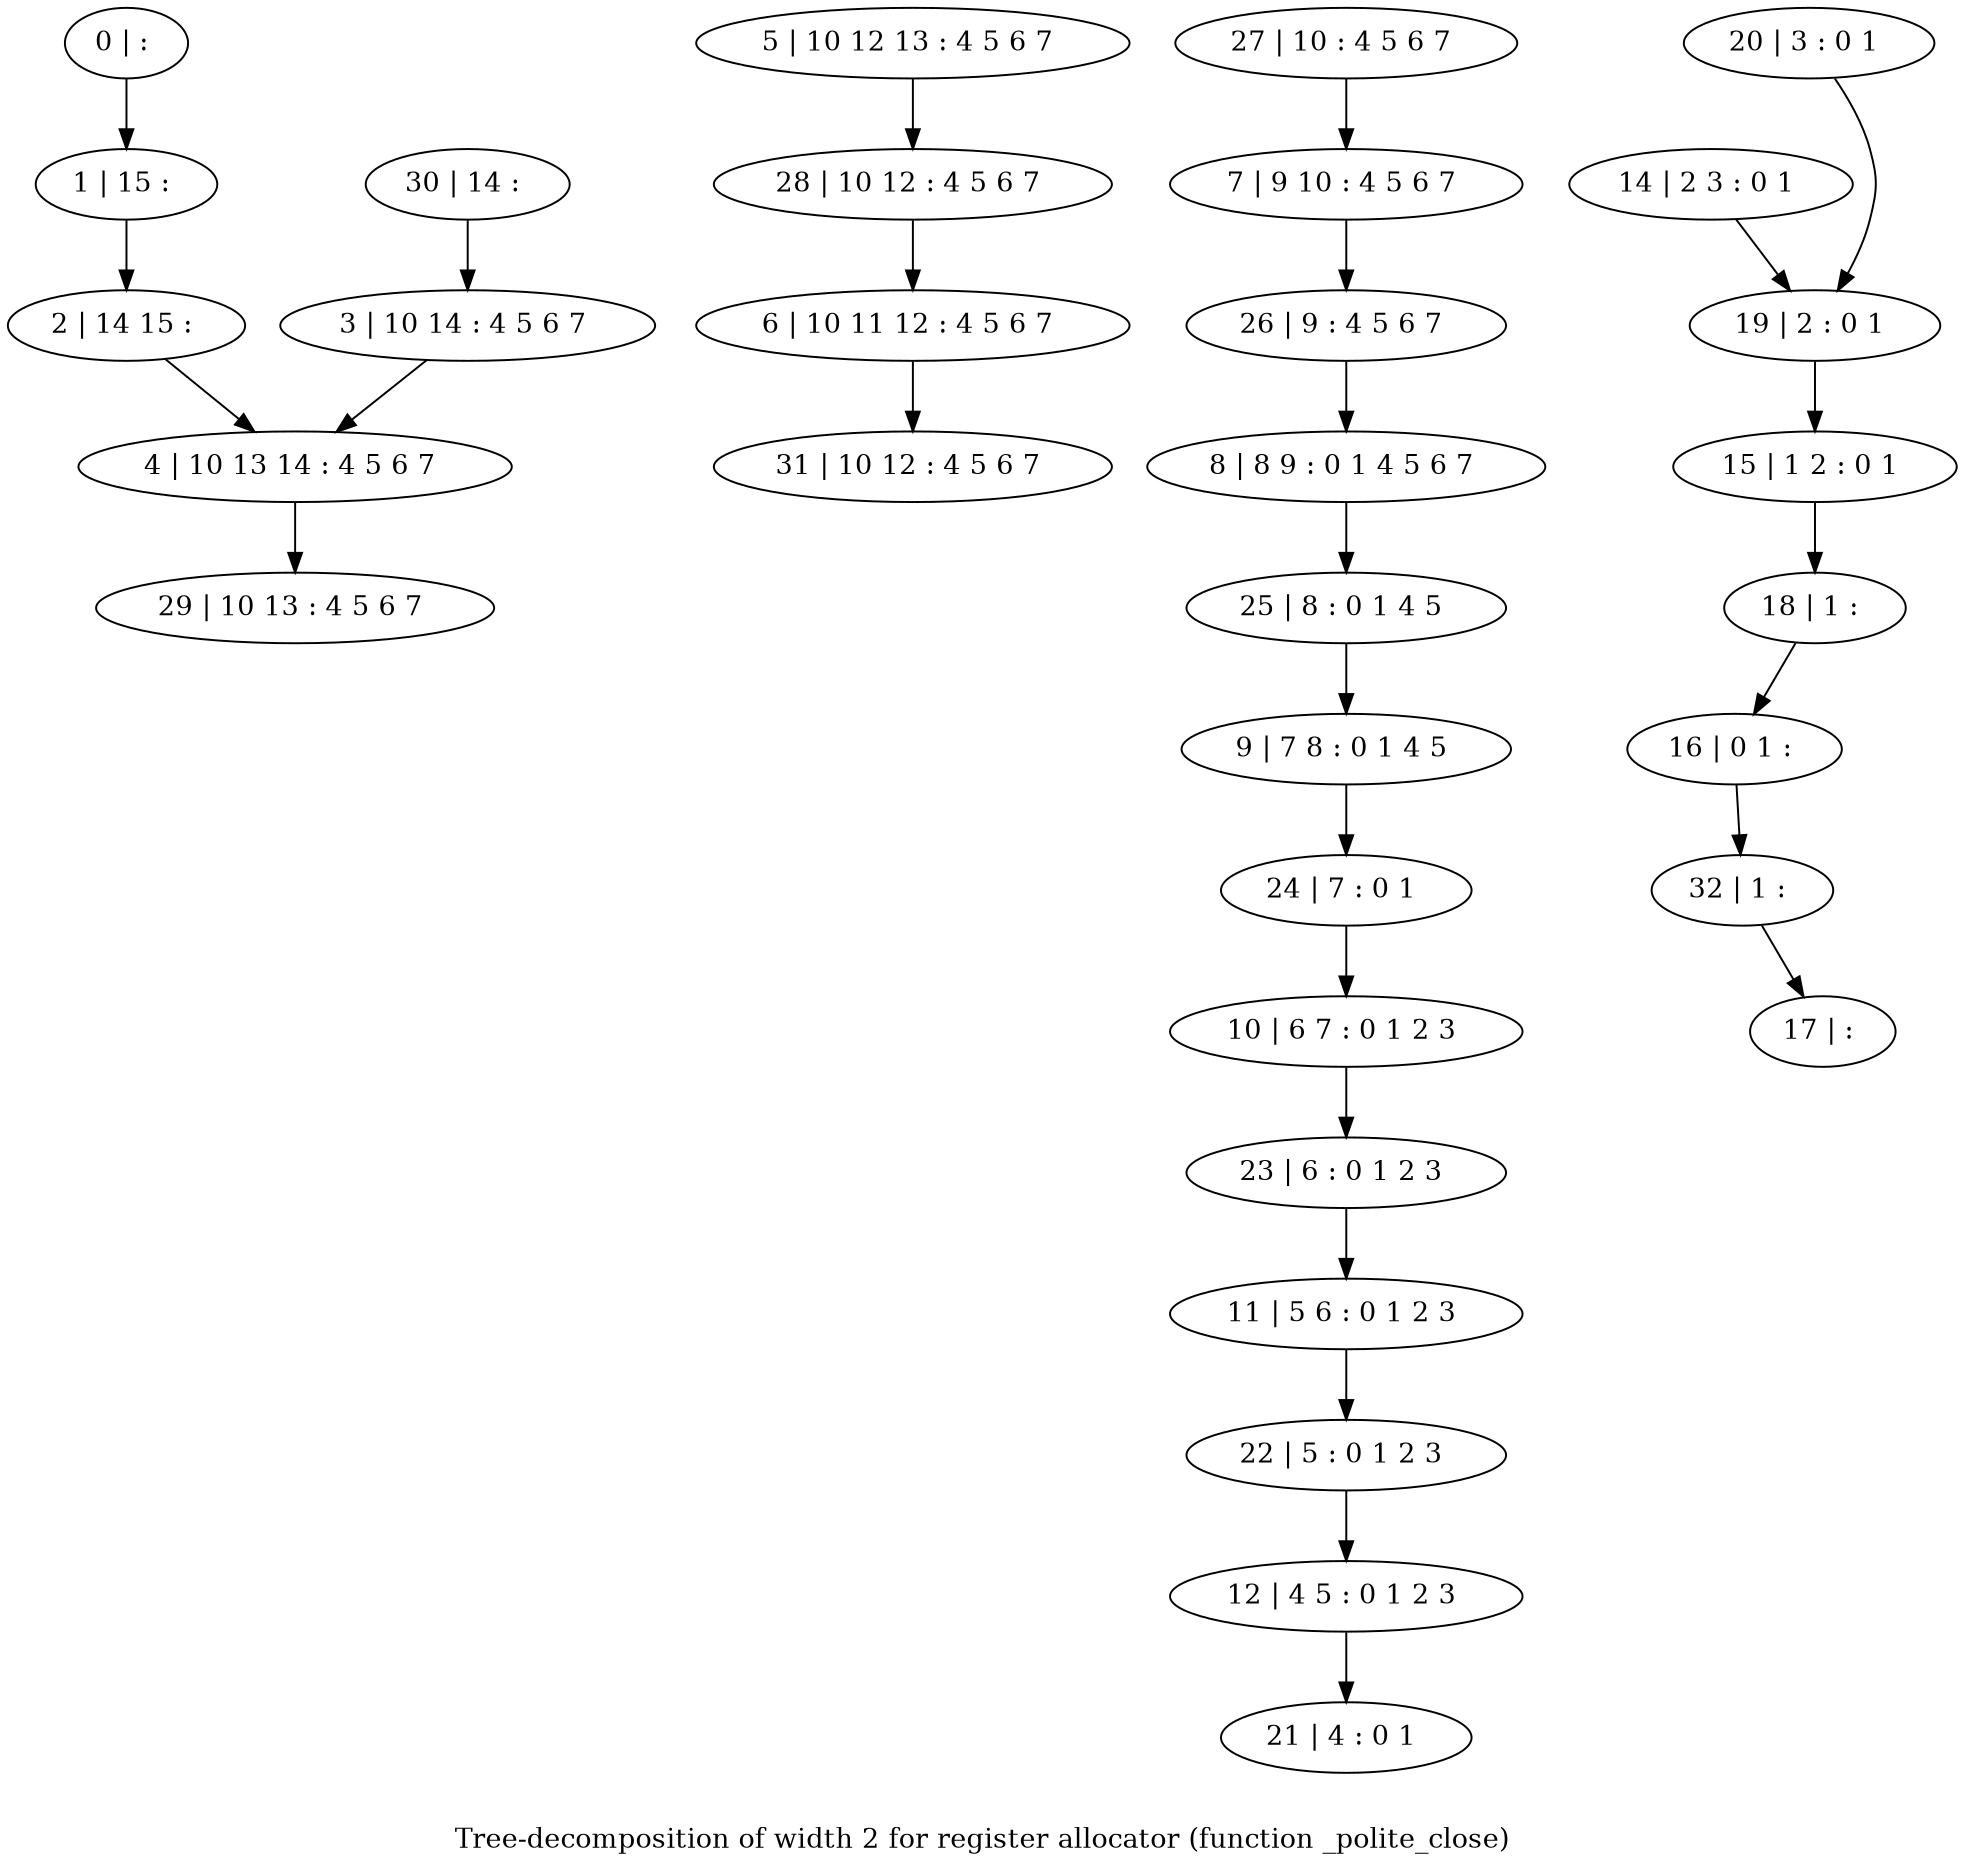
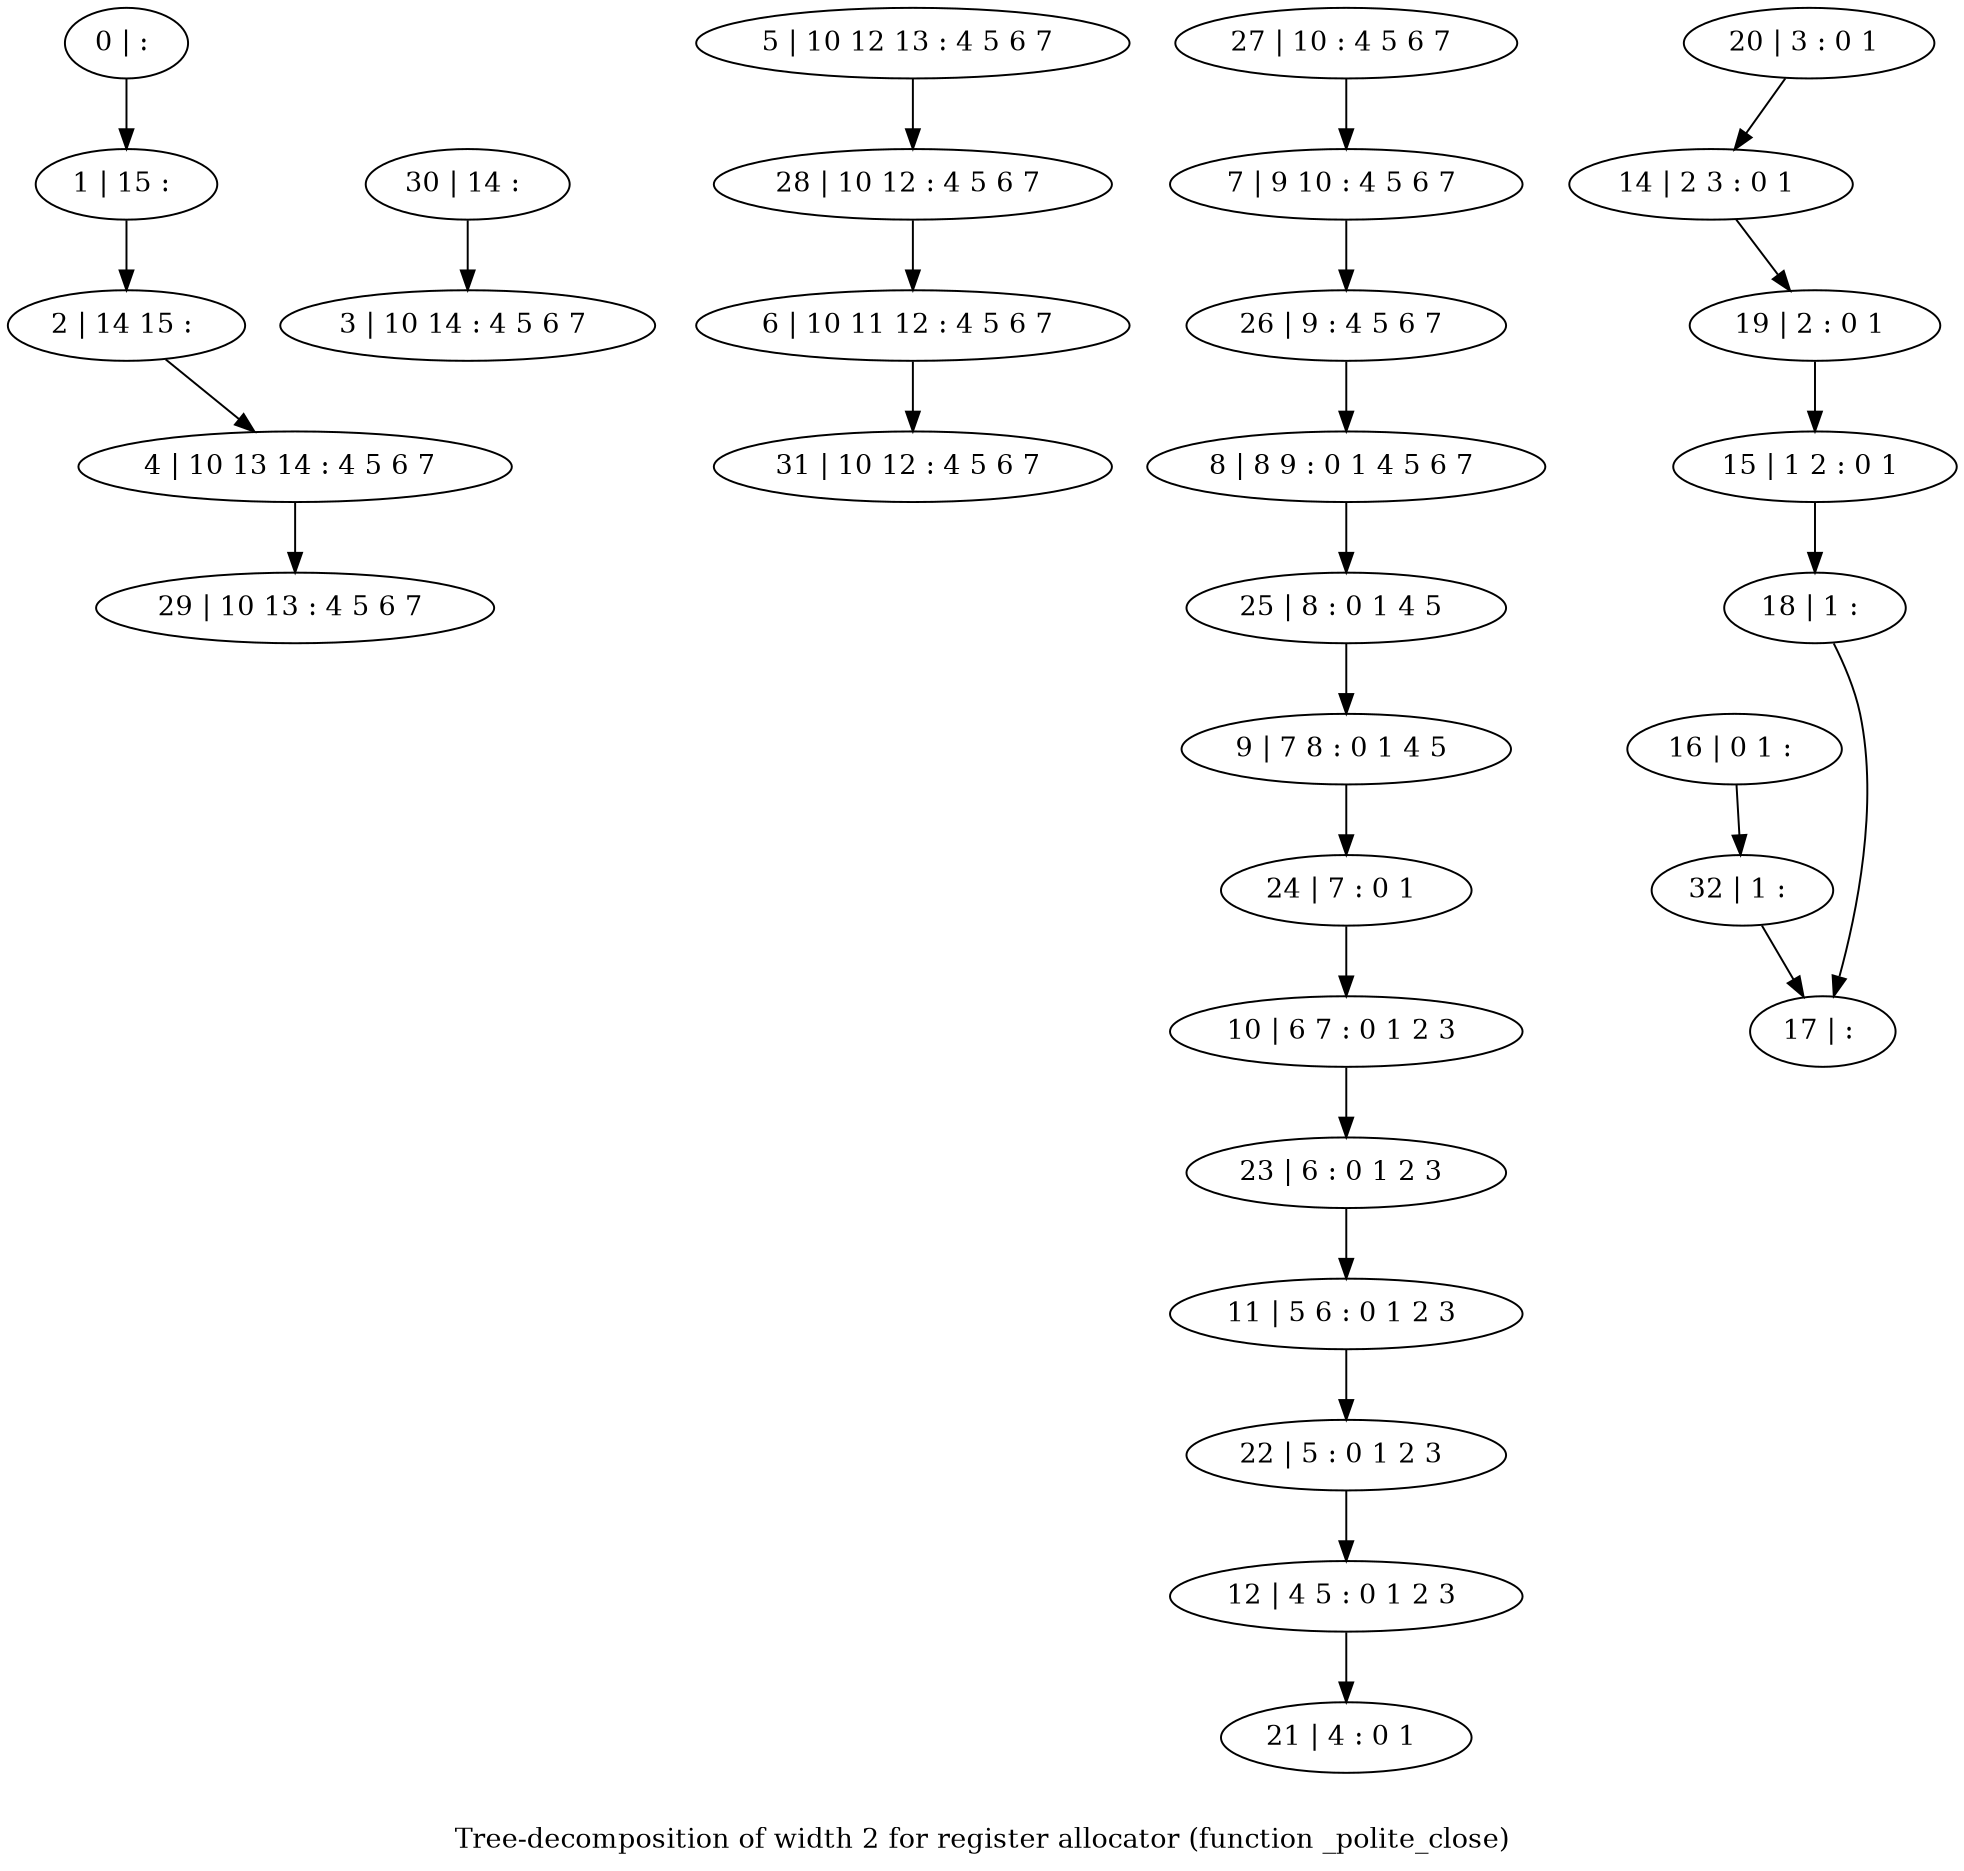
(1875, 174) -> (1766, 106)
(389, 390) -> none
(1780, 670) -> (1867, 809)
